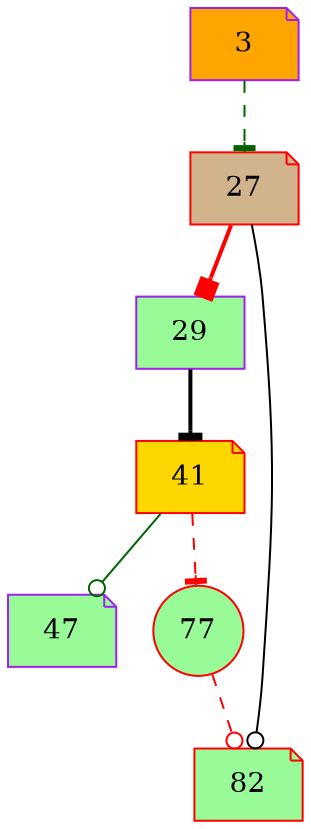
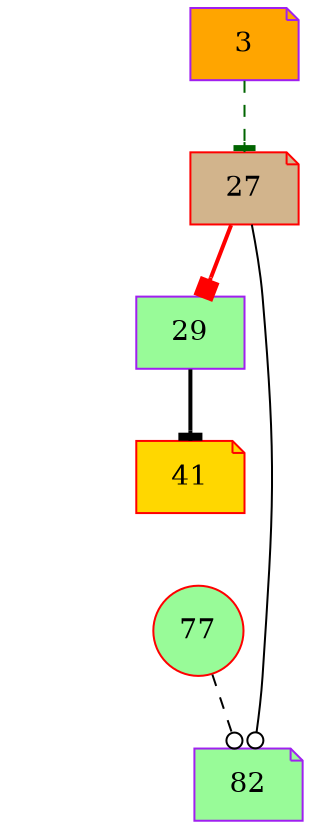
(194, 544) -> none
(62, 631) -> none
(222, 704) -> (222, 704)
(249, 785) -> (249, 785)
